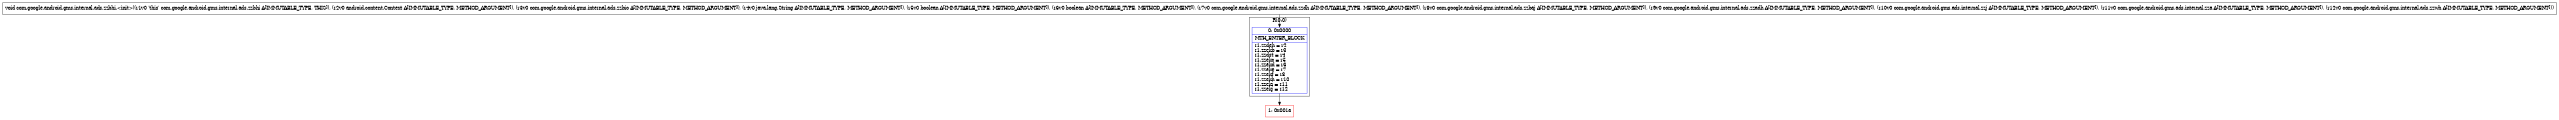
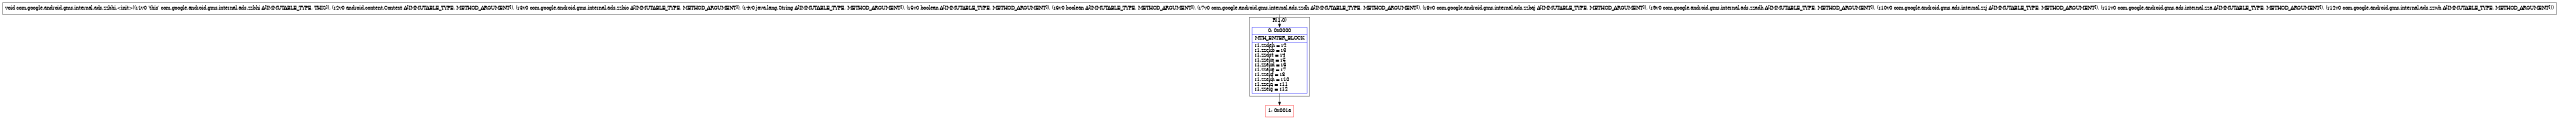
(1280, 21) -> (1280, 21)
